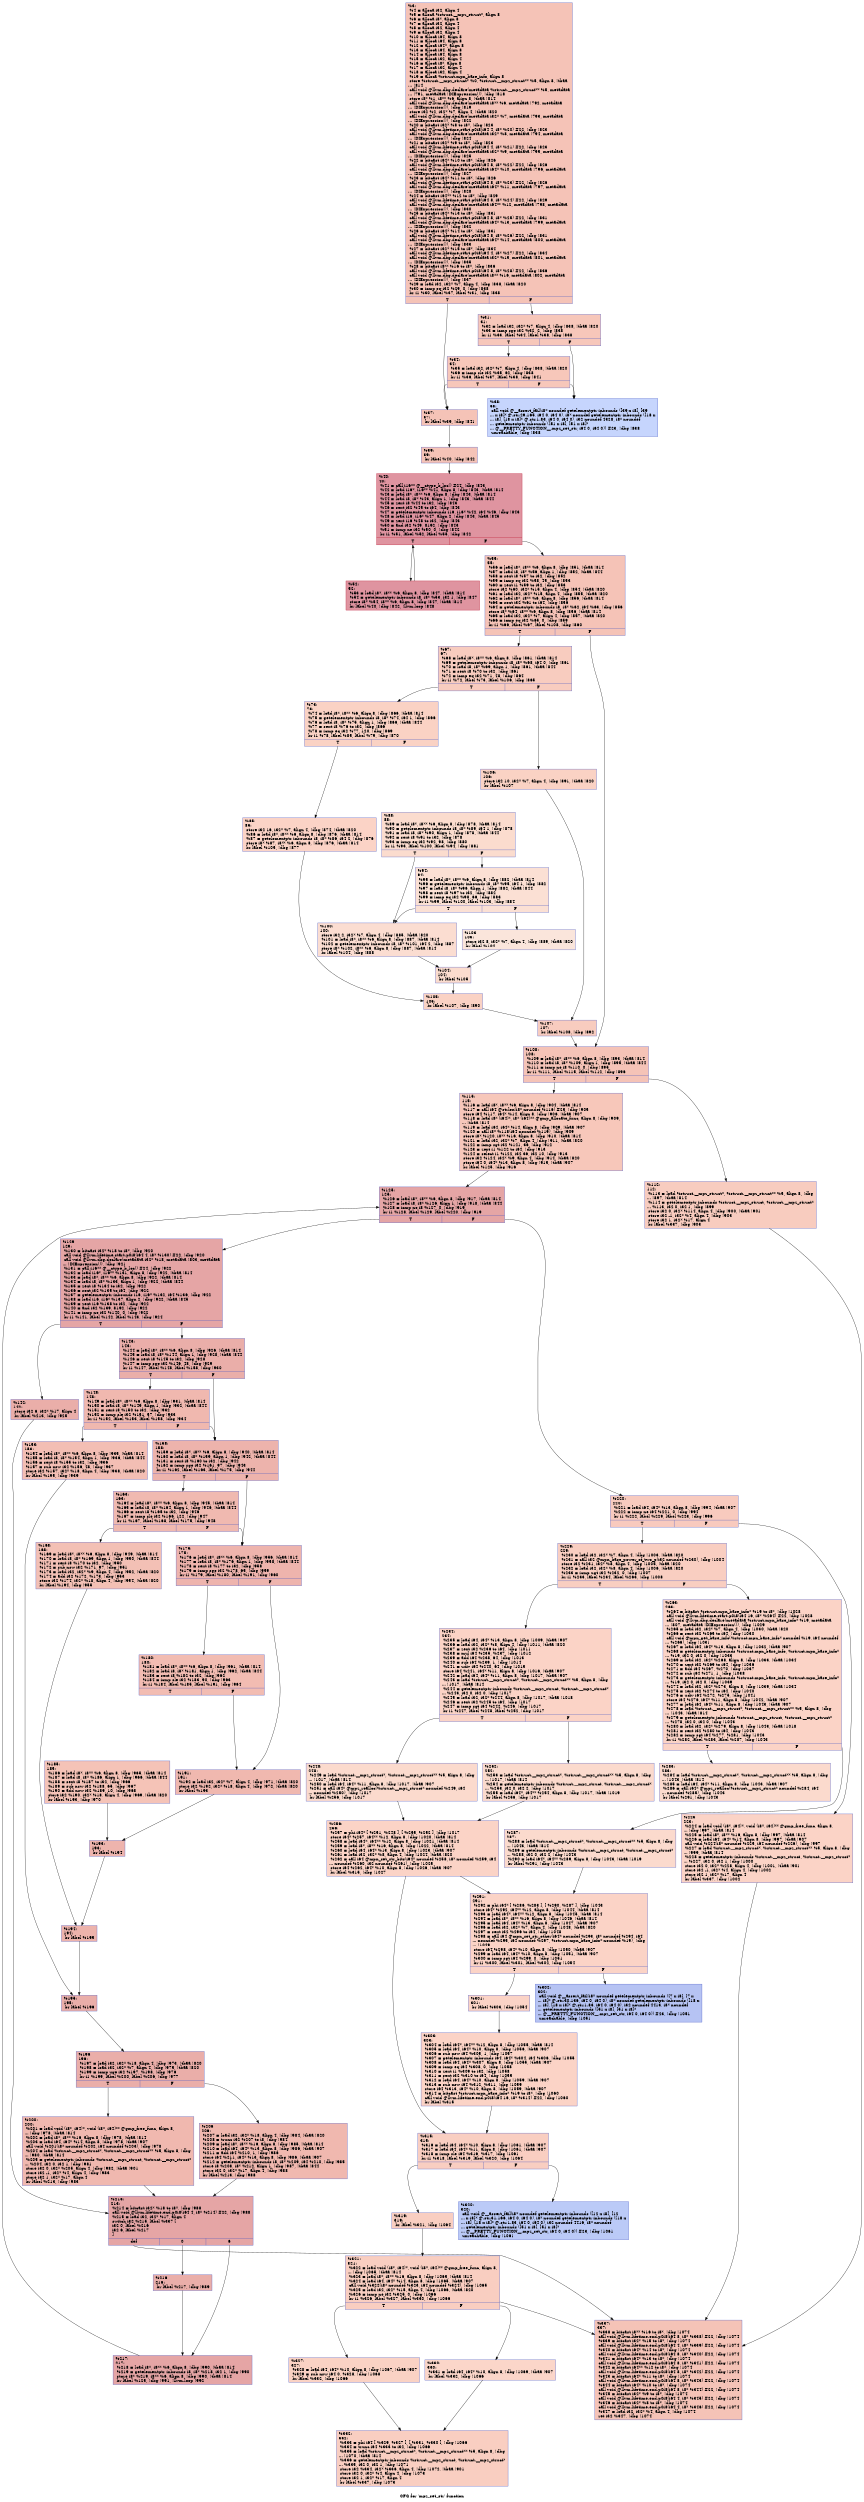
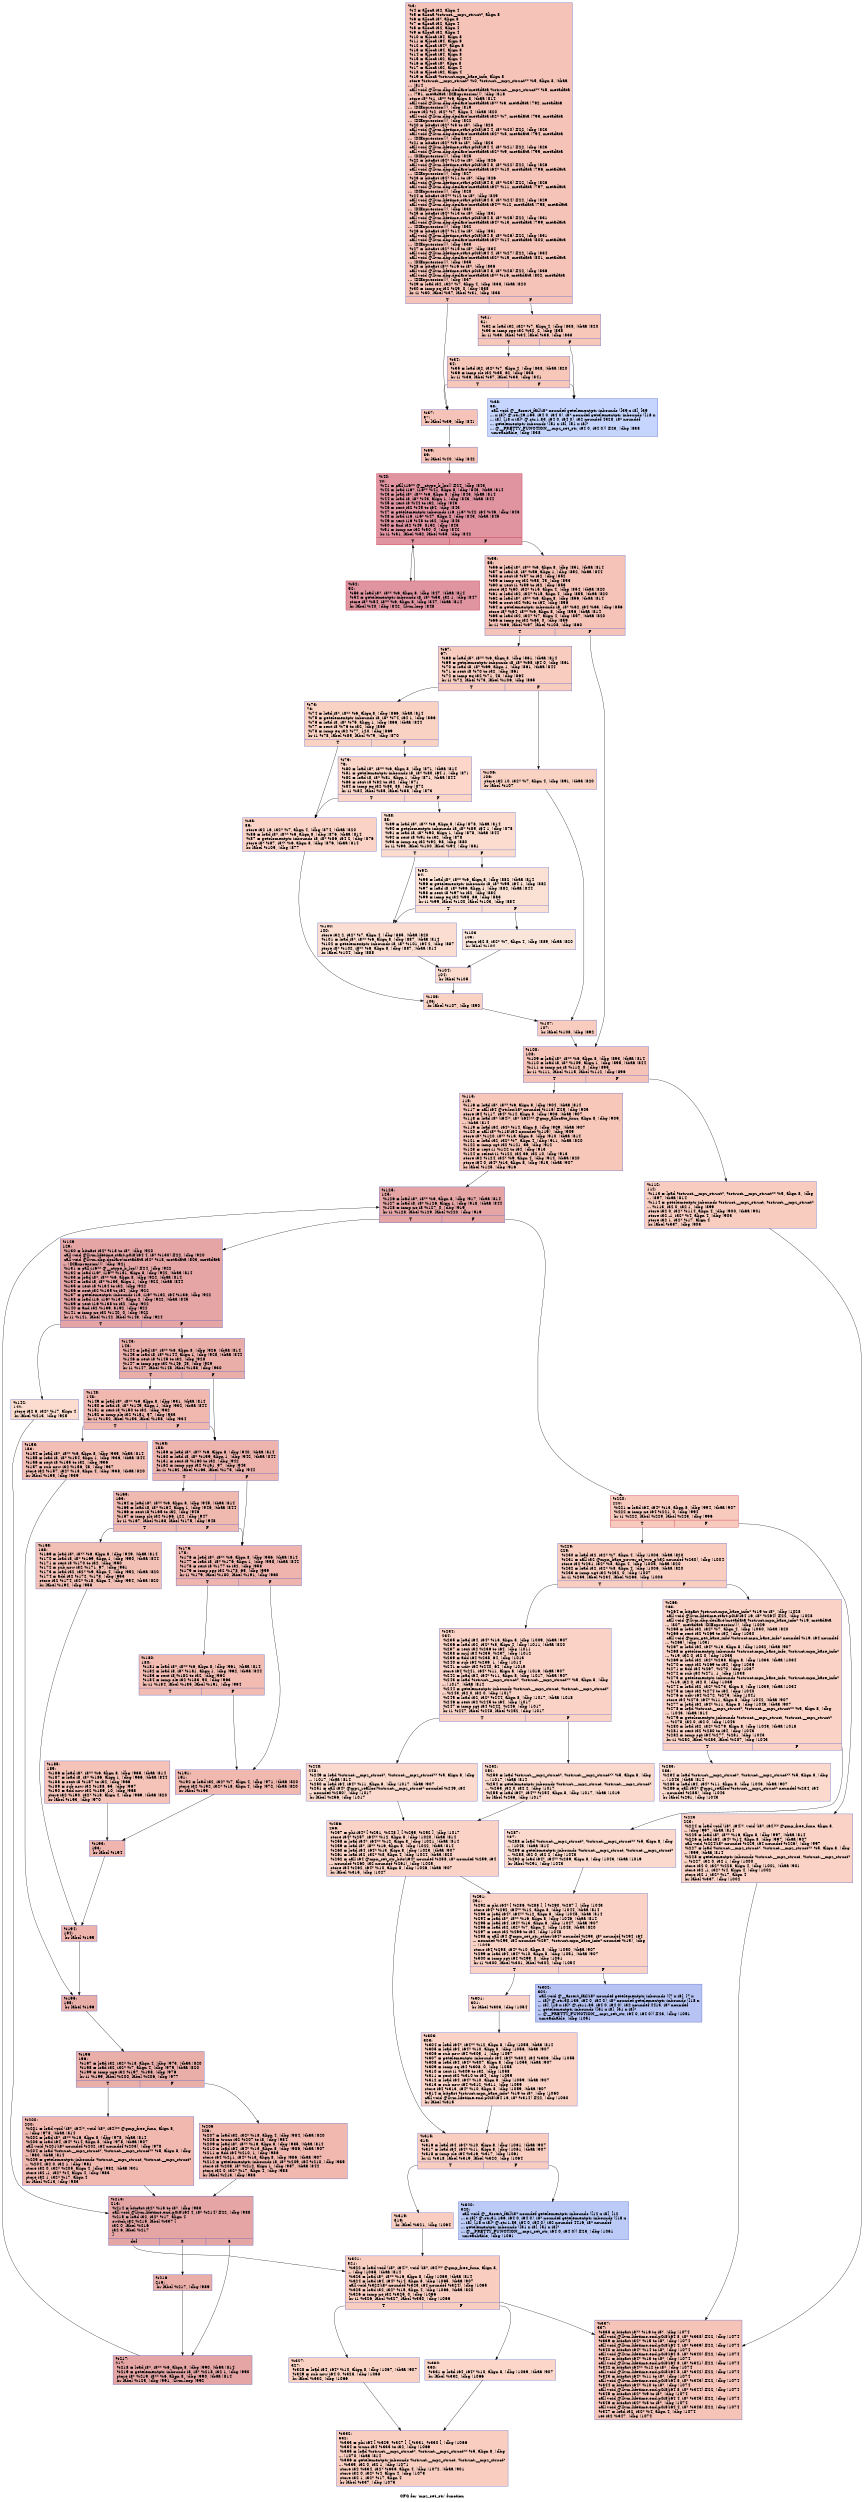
none -> (405, 779)
(45, 1410) -> (45, 1410)
(674, 1511) -> (674, 1511)
(381, 2254) -> (237, 2257)
